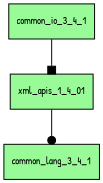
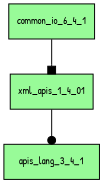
(52, 21) -> (52, 21)
(52, 162) -> (52, 162)
